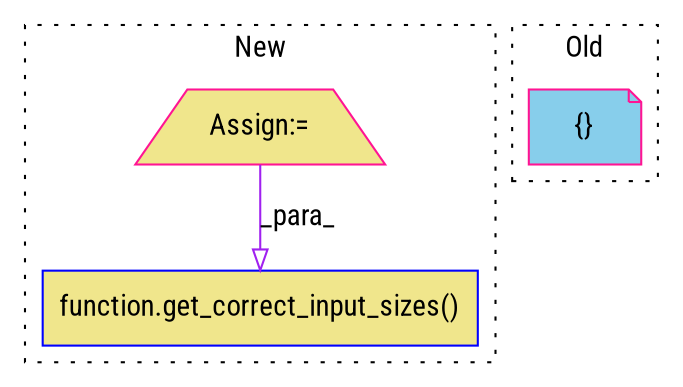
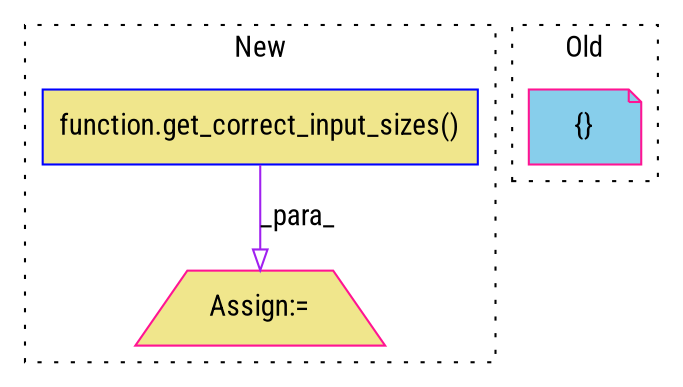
(260, 207) -> (260, 207)
